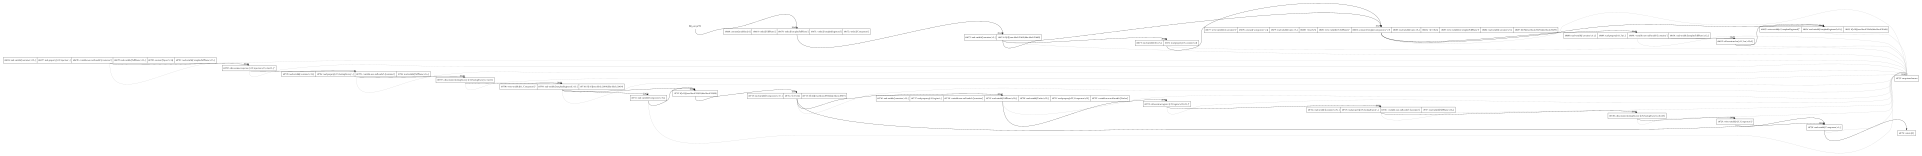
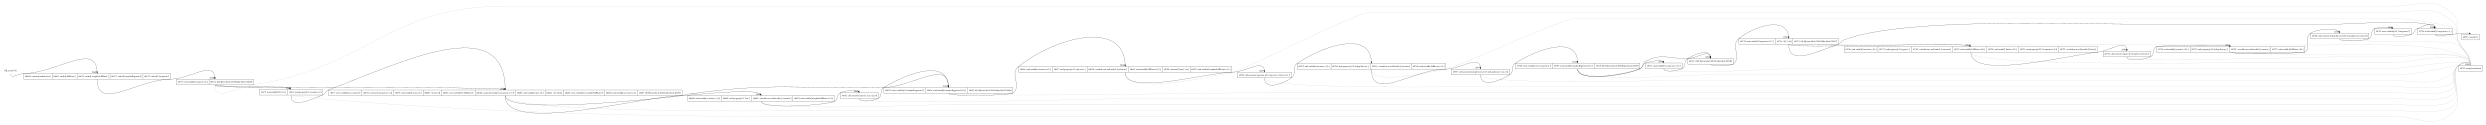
none -> (1033, 57)
